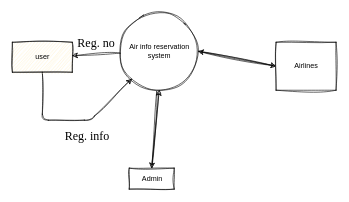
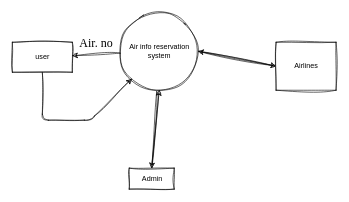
(96, 42) -> (96, 42)
(42, 57) -> (42, 57)
(87, 135) -> none
